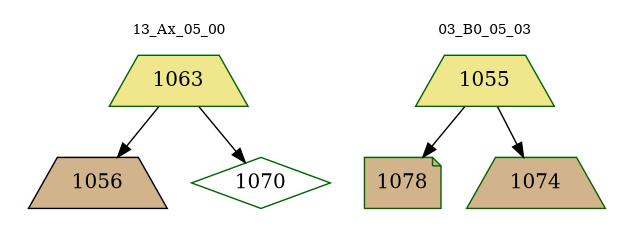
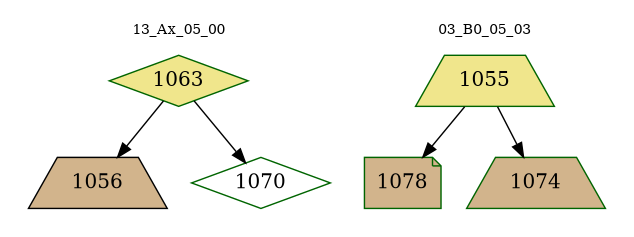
(179, 81) -> (179, 81)
